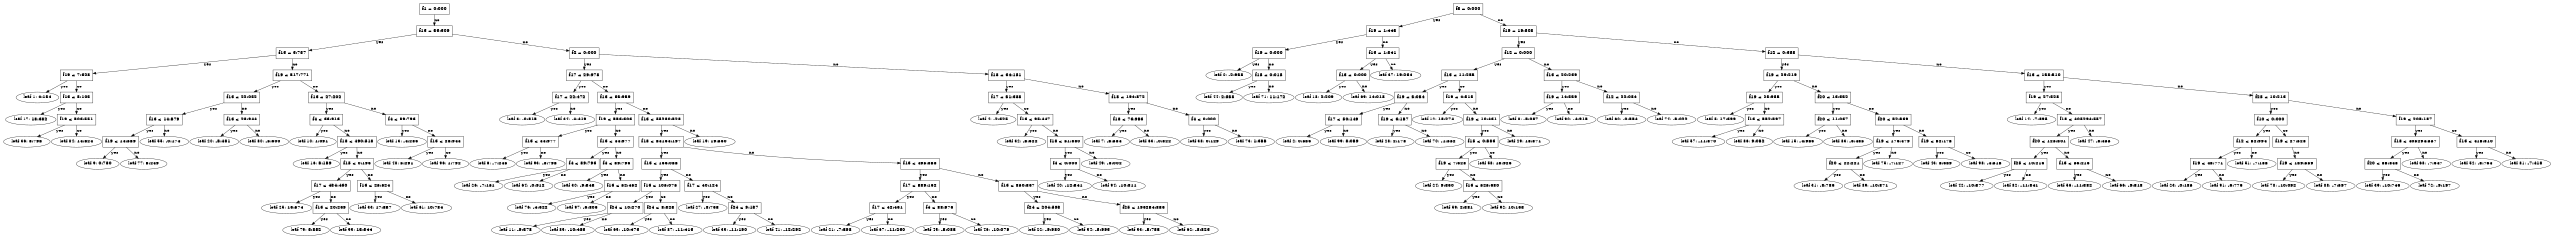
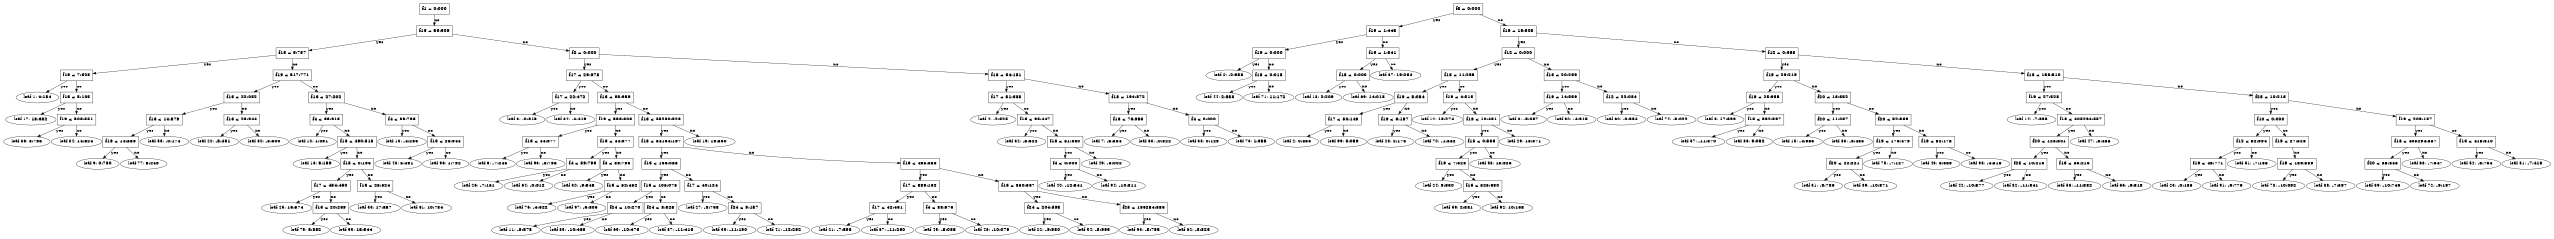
(407, 163) -> (407, 163)
